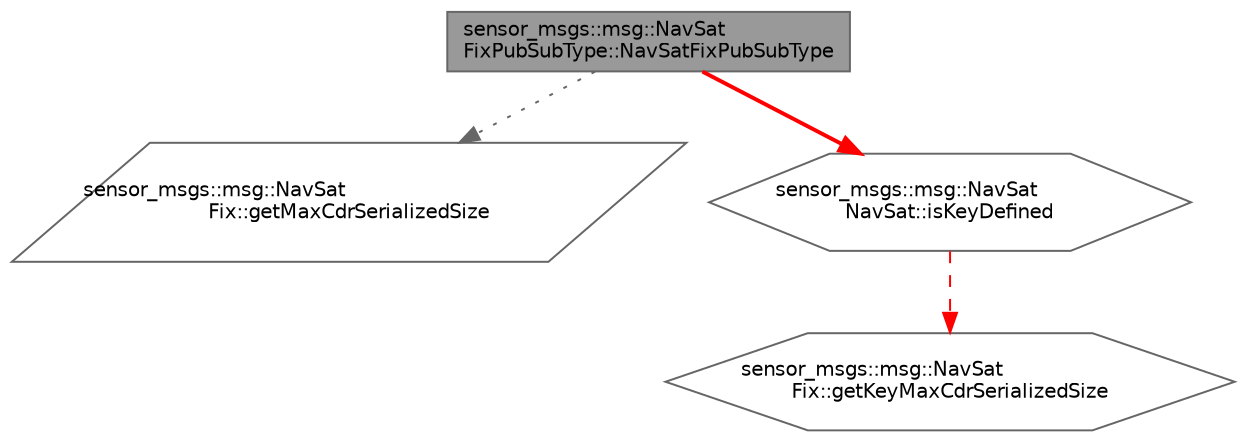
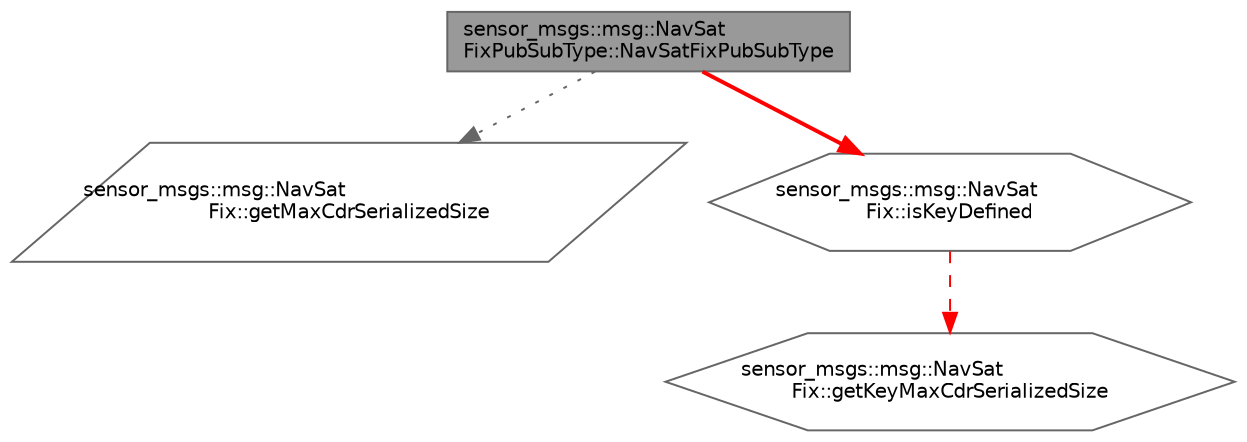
(950, 202) -> (950, 202)
